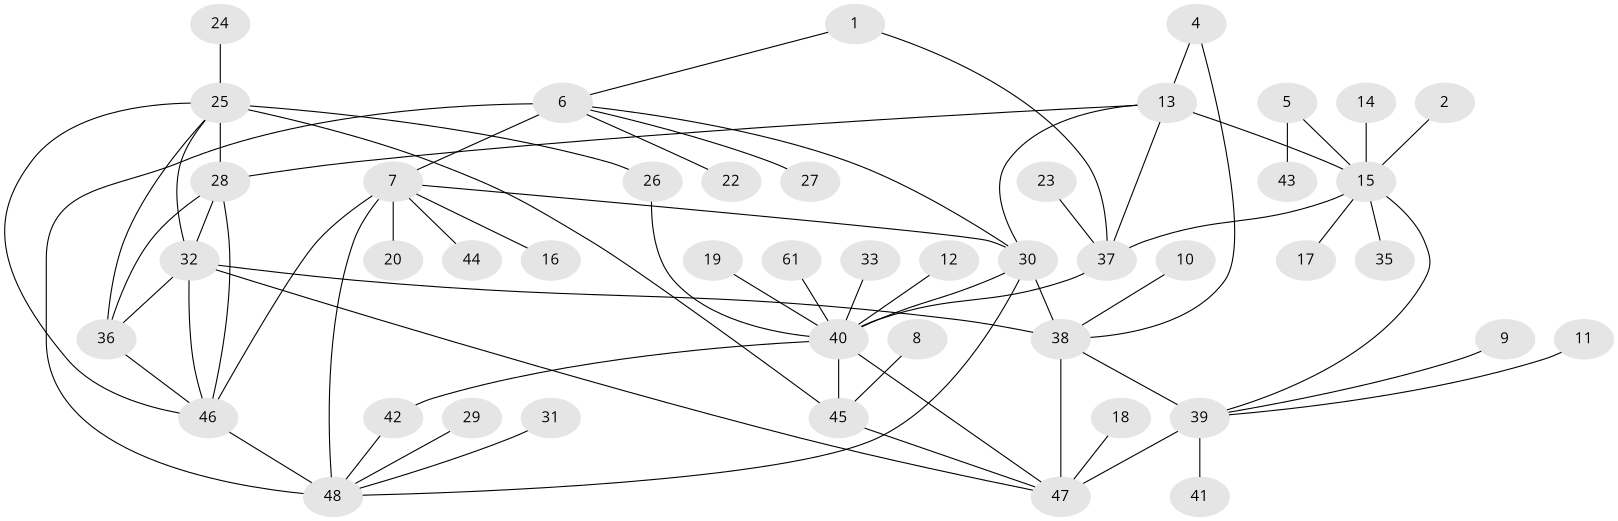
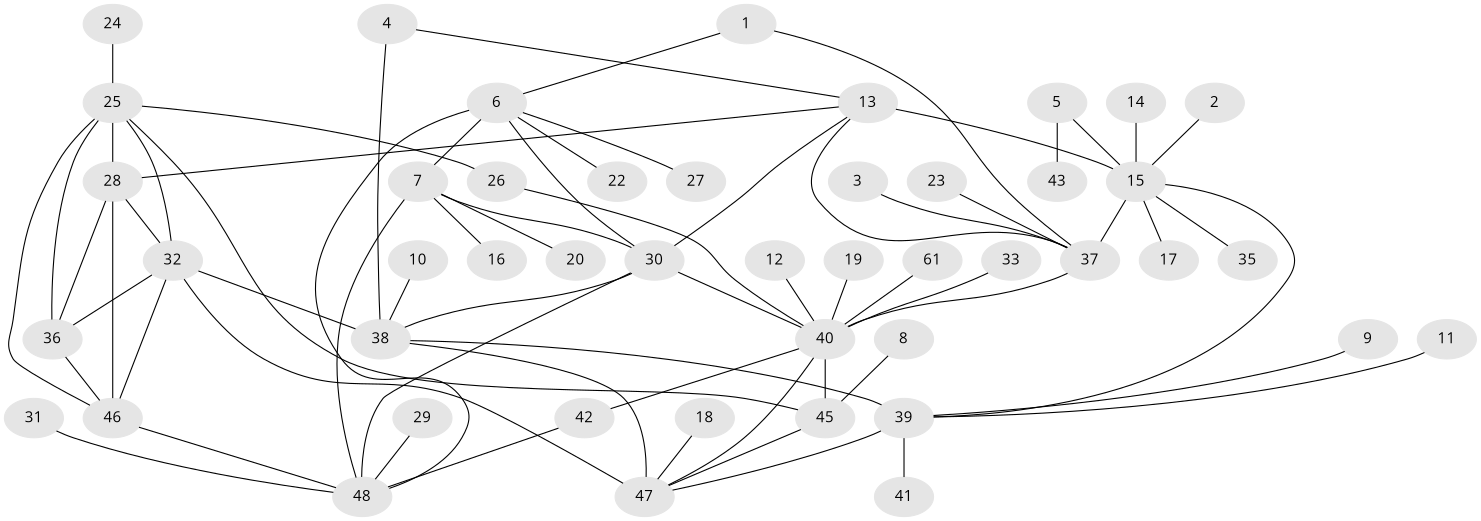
none -> (858, 182)
(472, 260) -> none
(288, 283) -> none
